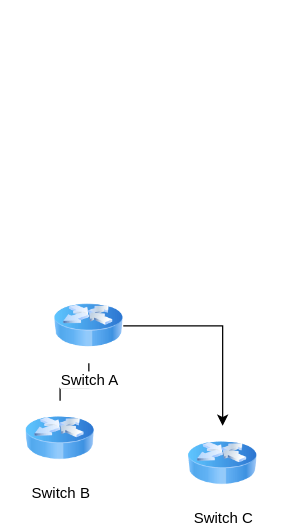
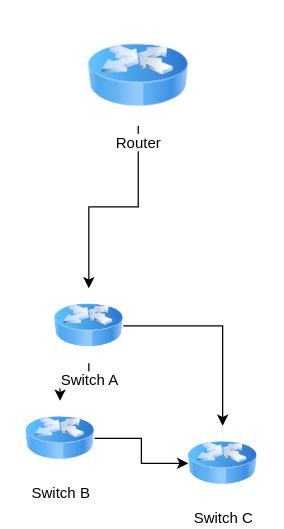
none -> (138, 76)
none -> (118, 207)
(60, 390) -> (61, 388)
none -> (141, 446)
